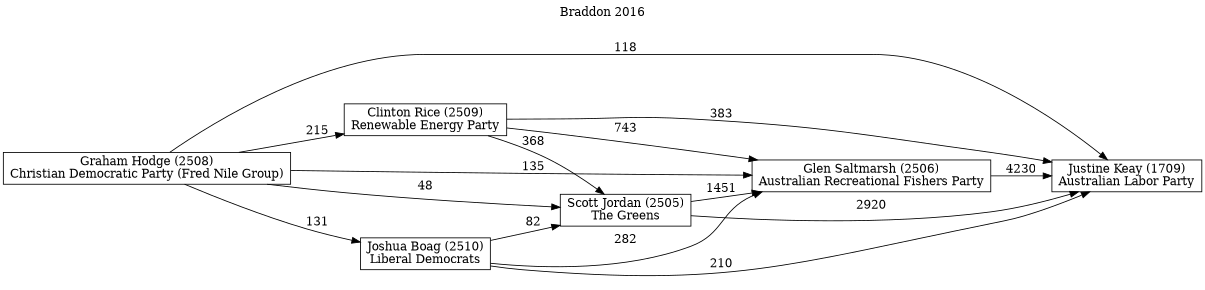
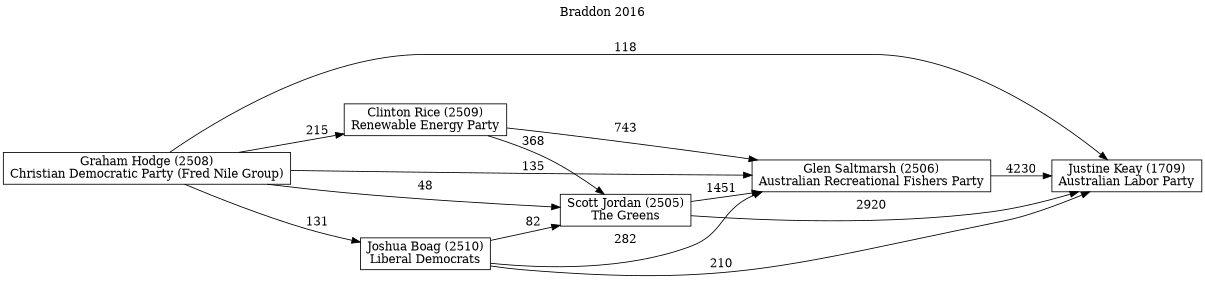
(776, 125) -> none
